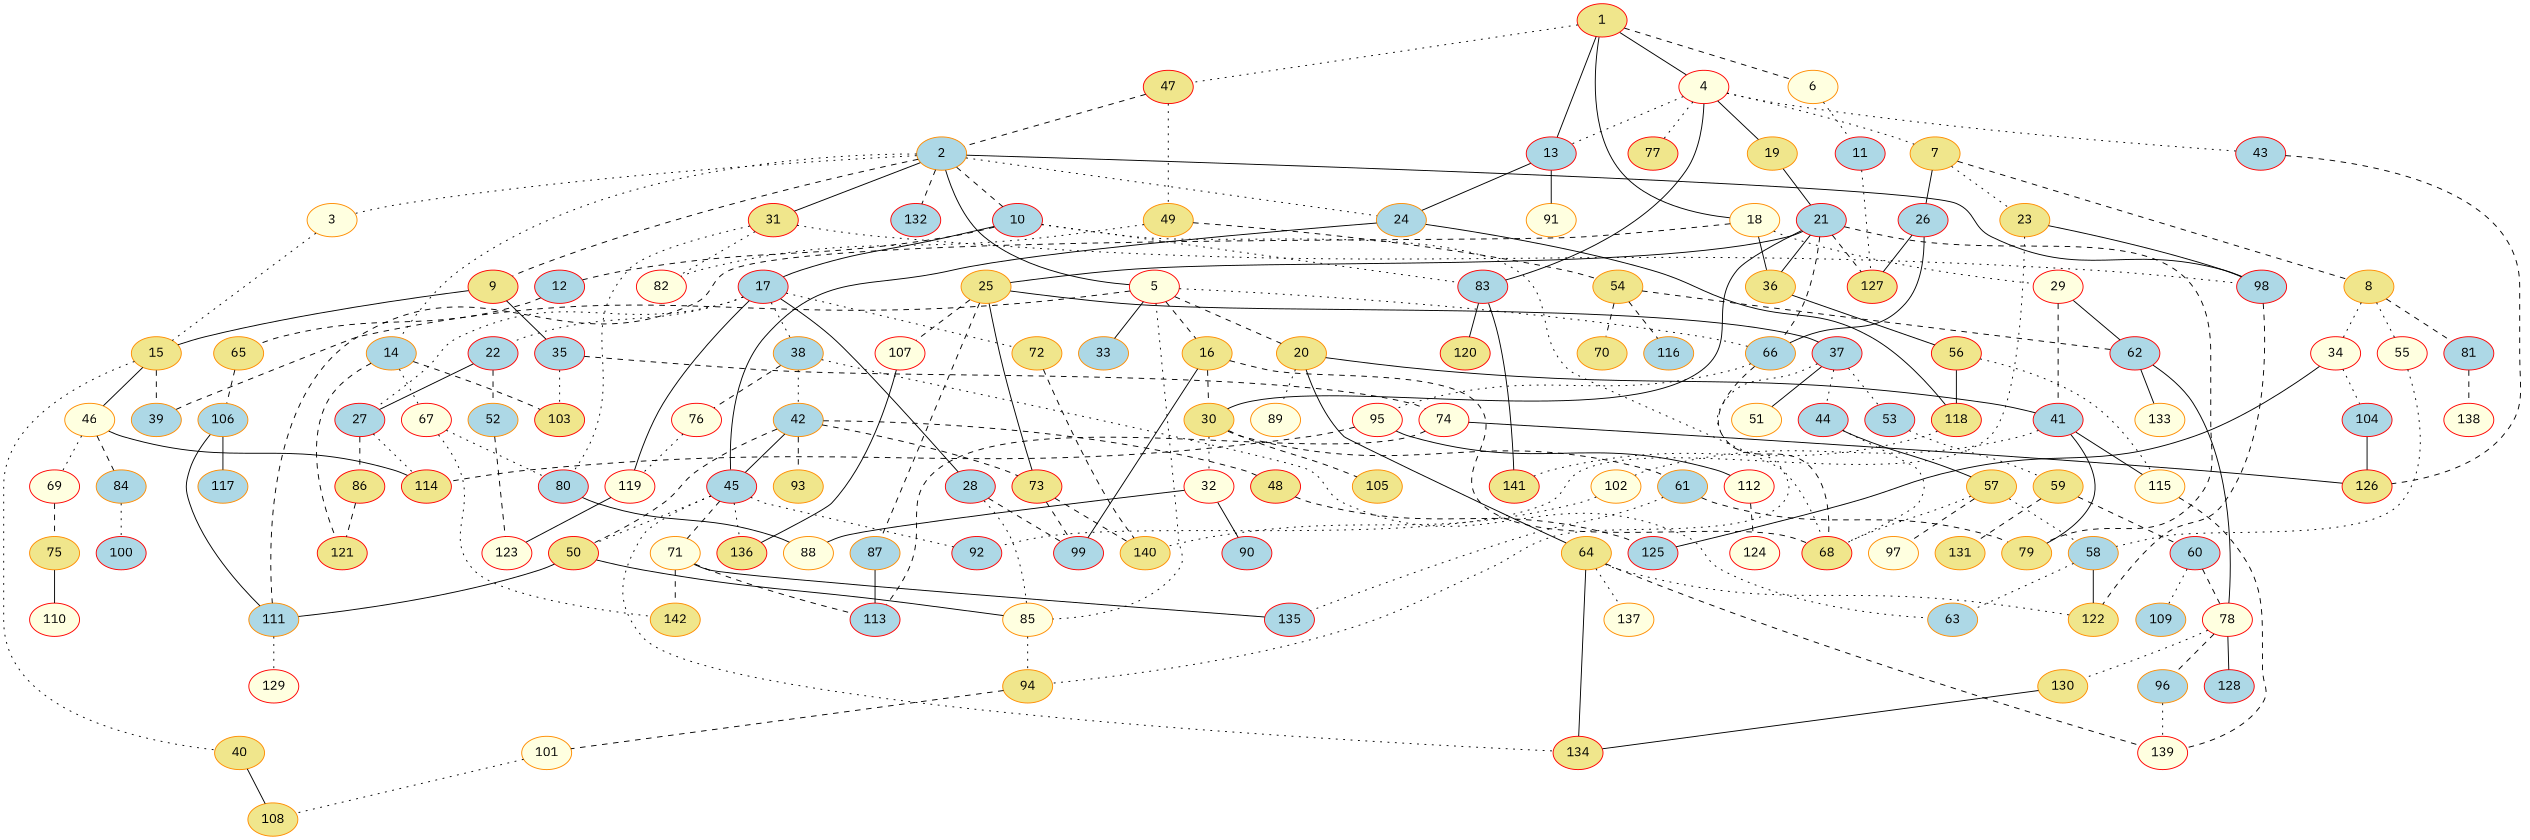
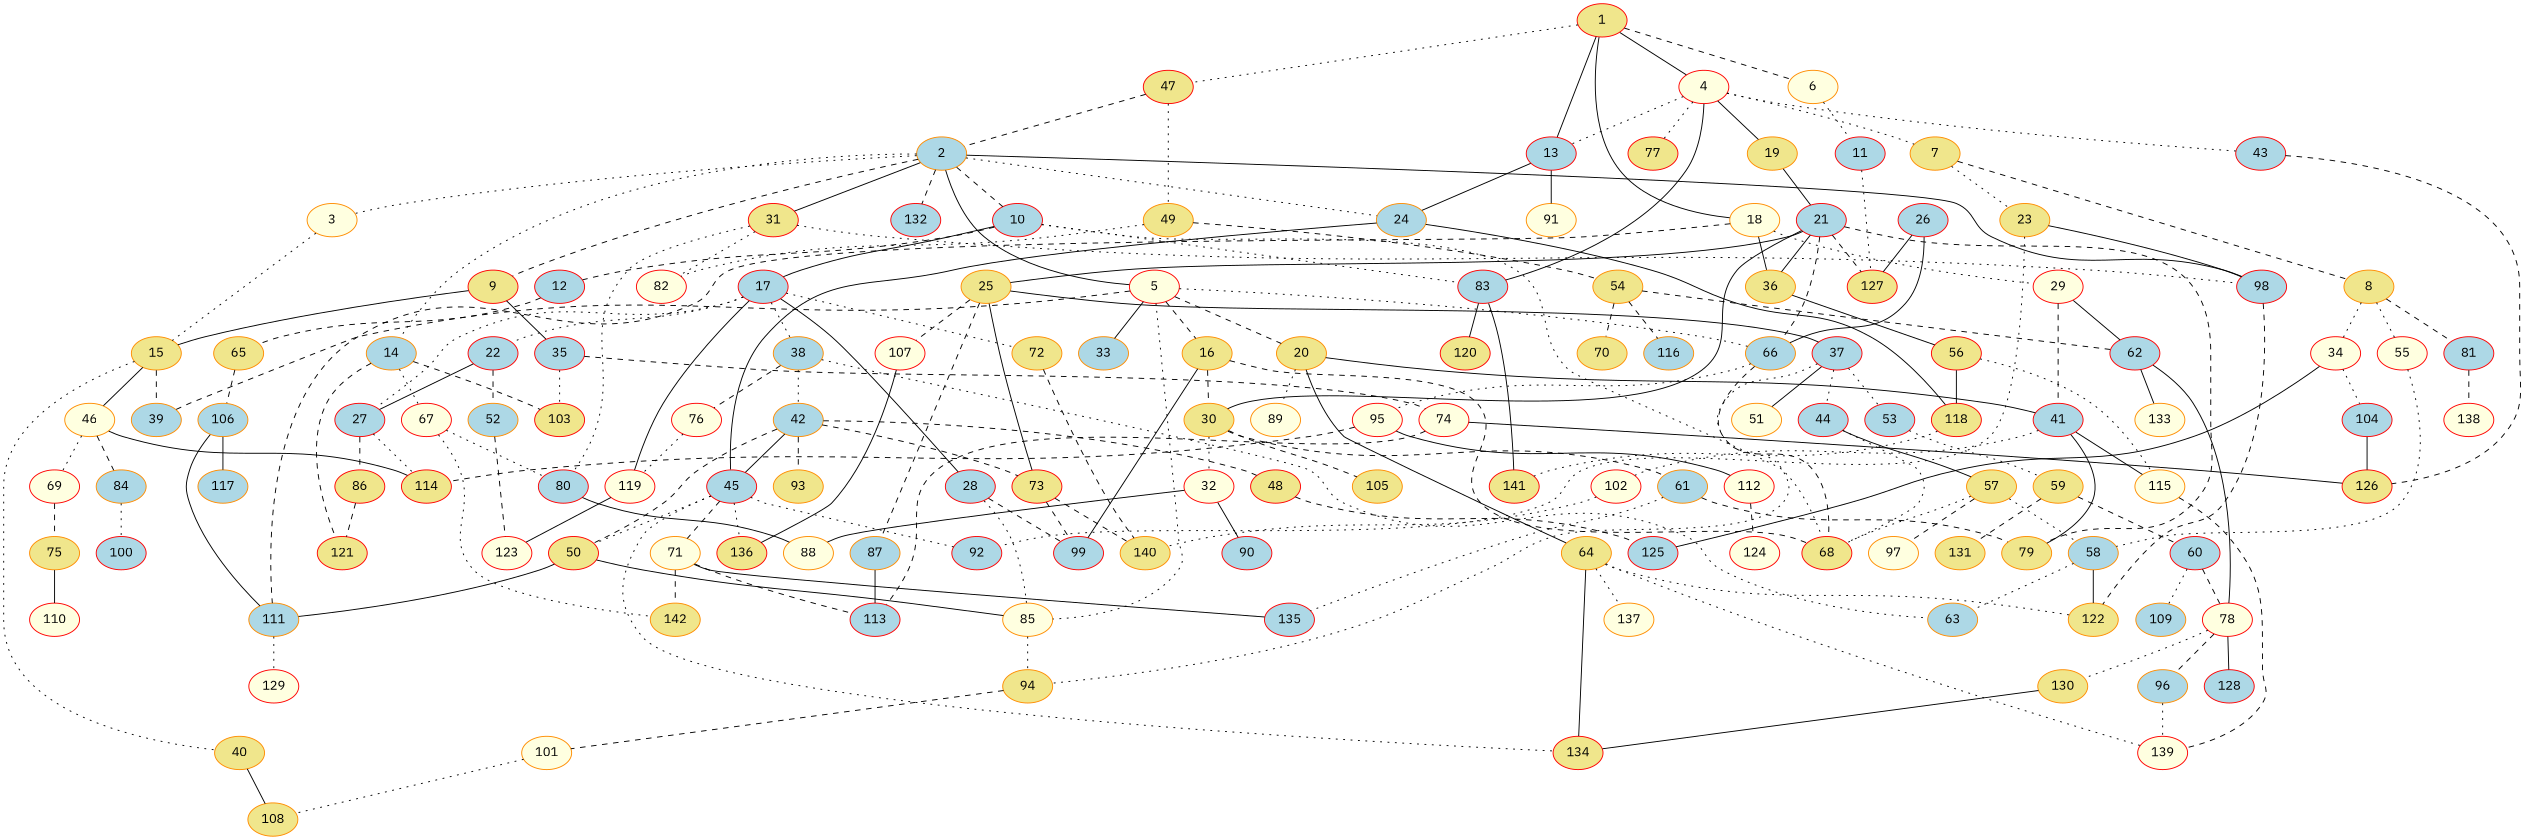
(1929, 187) -> none
(1616, 487) -> (1616, 487)
(1871, 661) -> (1871, 661)
